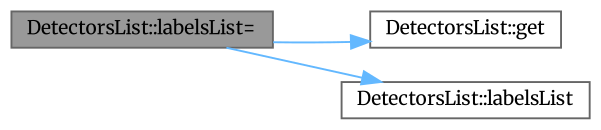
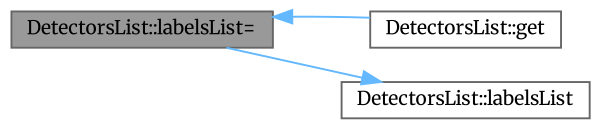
(312, 42) -> (331, 17)
